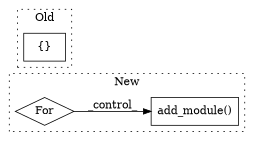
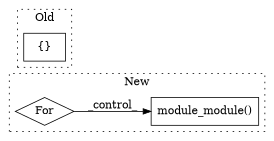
(195, 111) -> (205, 111)
